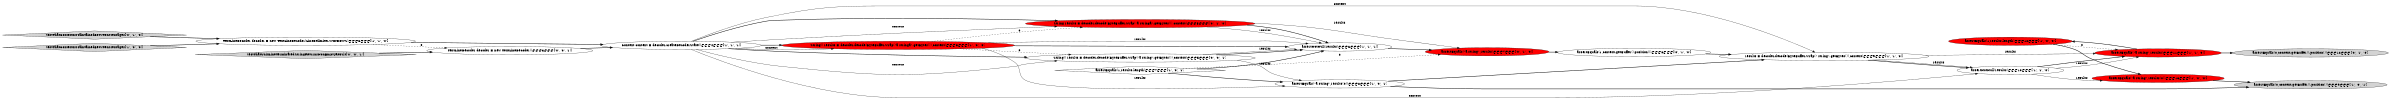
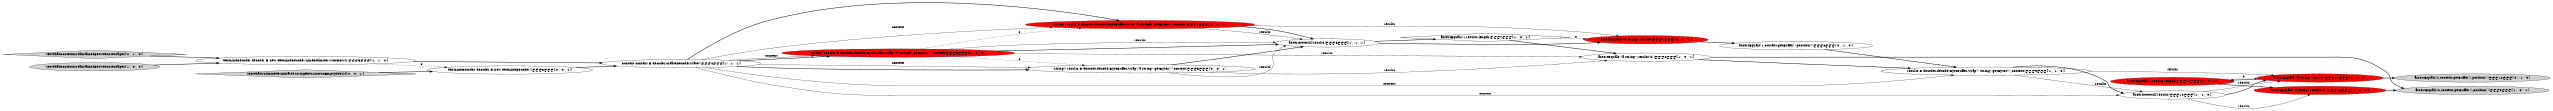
(95, 47) -> (95, 67)
(1260, 64) -> (1404, 40)
